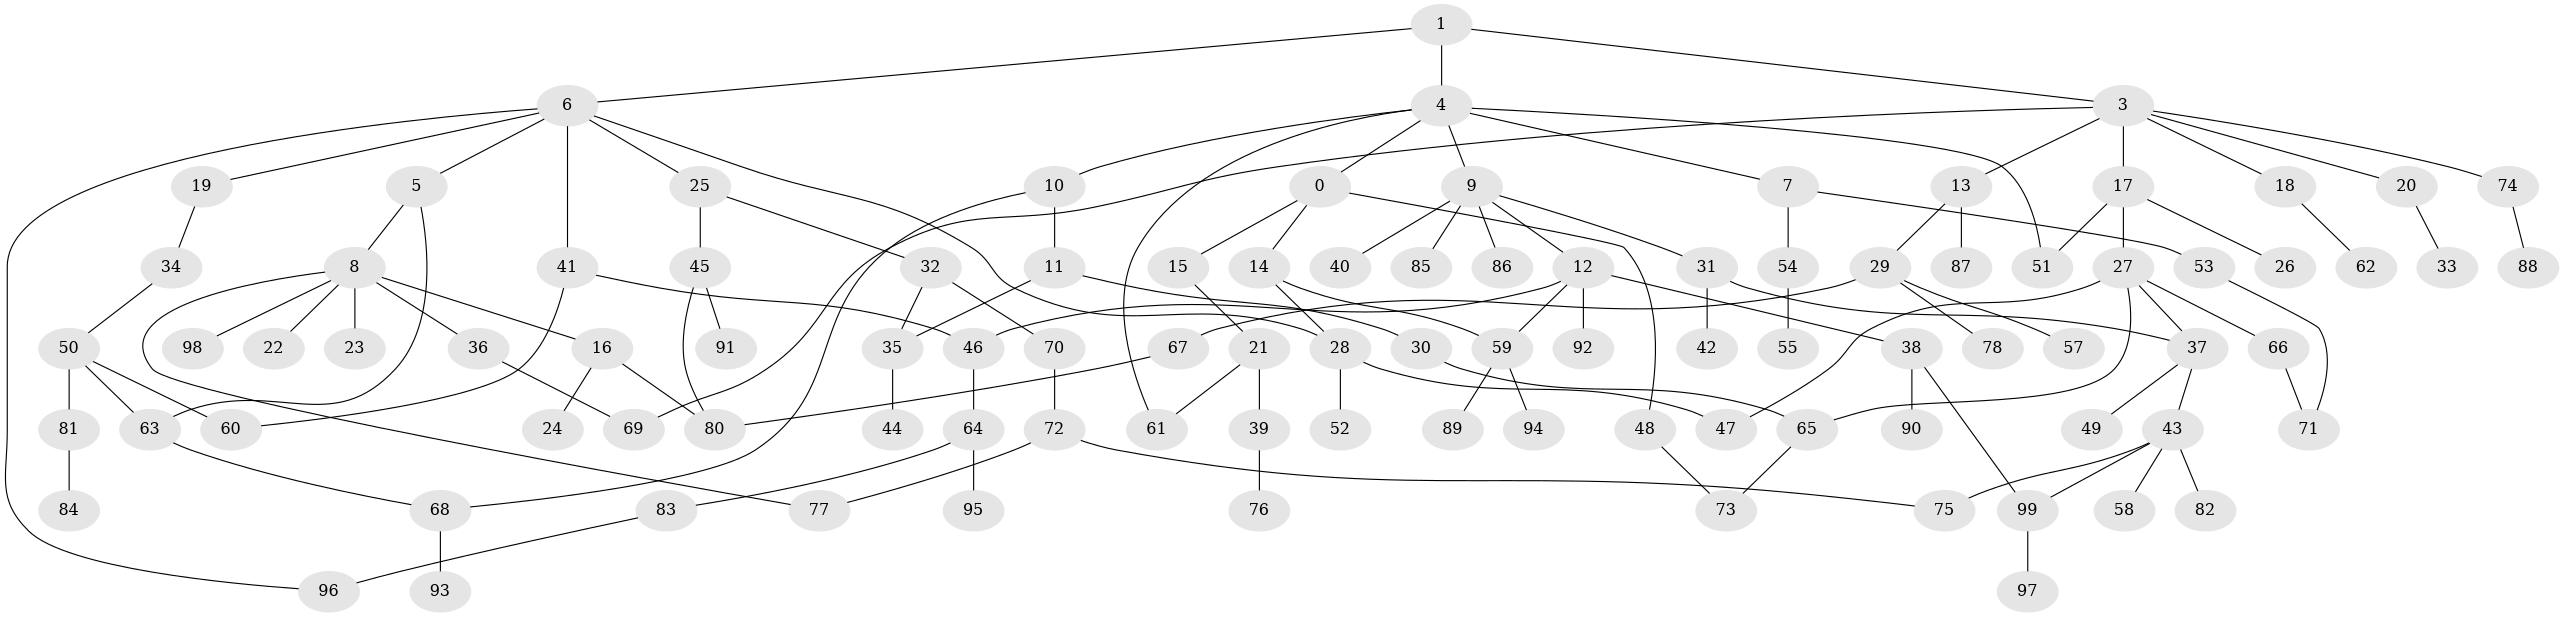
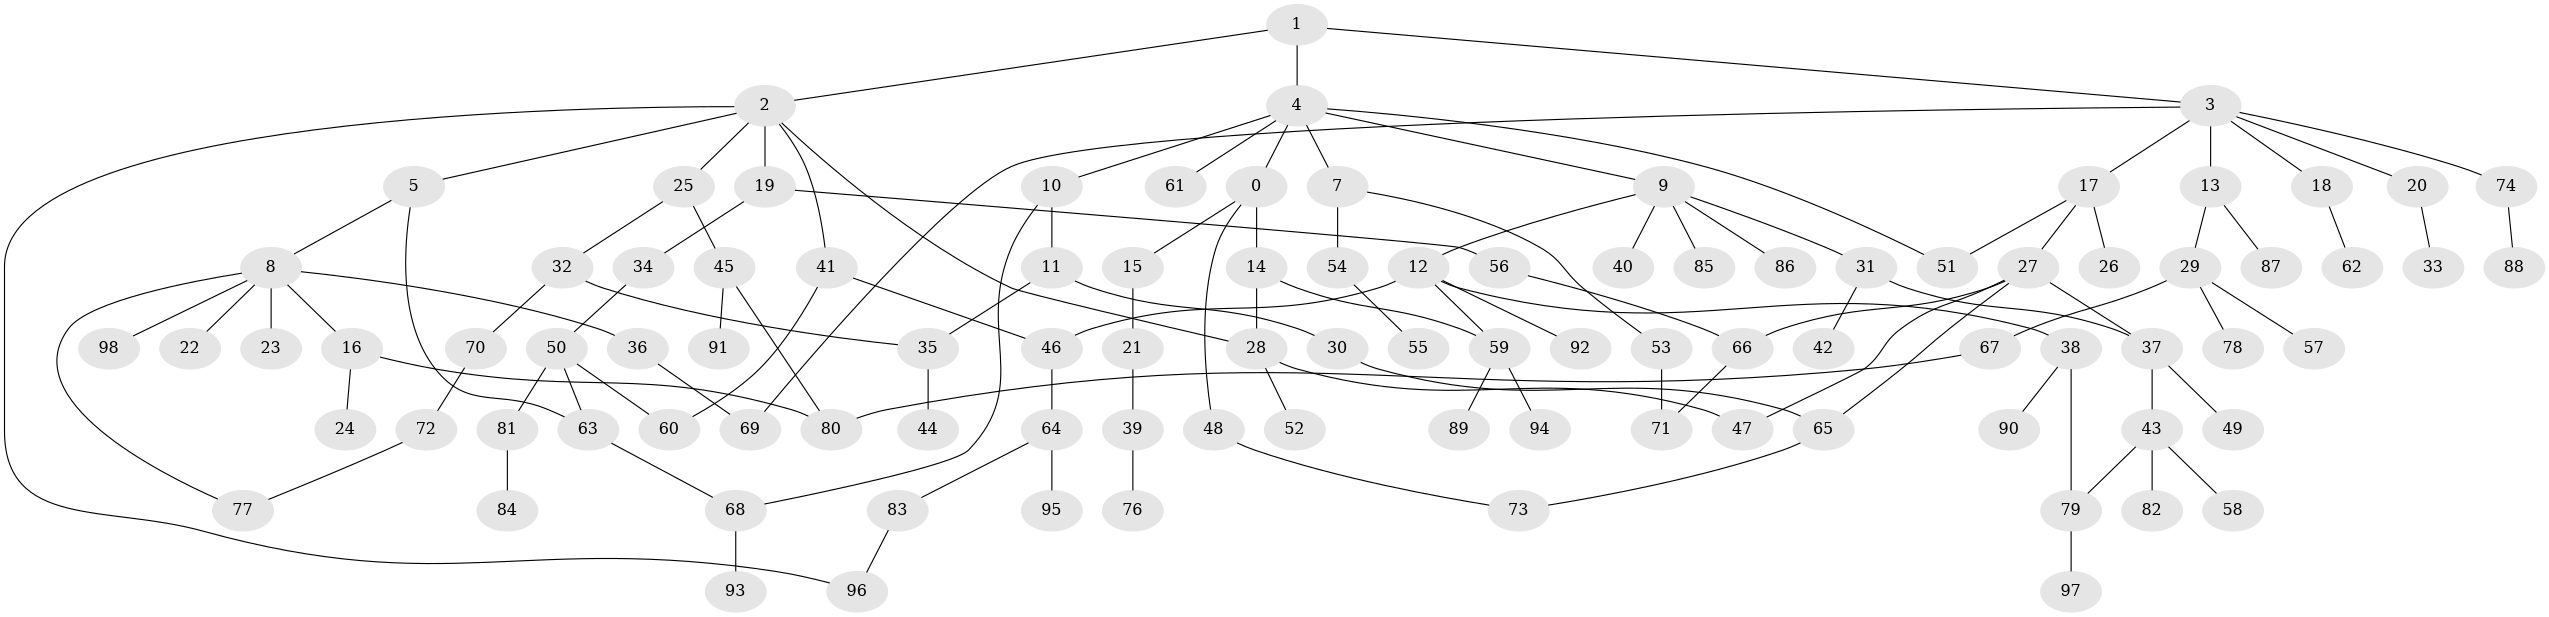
(568, 106) -> (765, 106)
none -> (1500, 268)
(1208, 389) -> none
(1945, 511) -> none
(2028, 511) -> (2071, 511)
